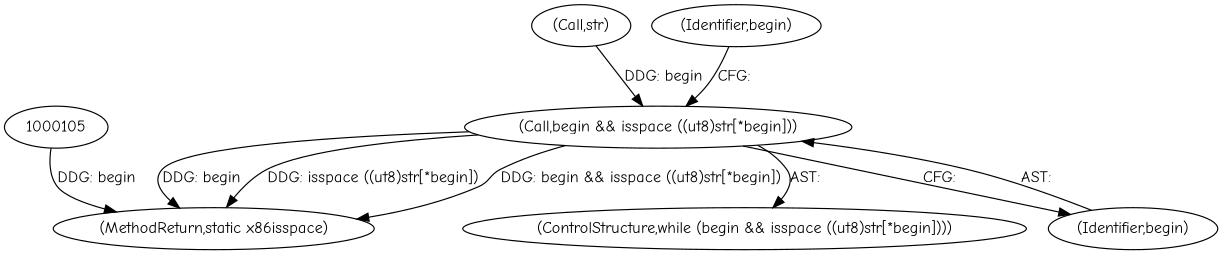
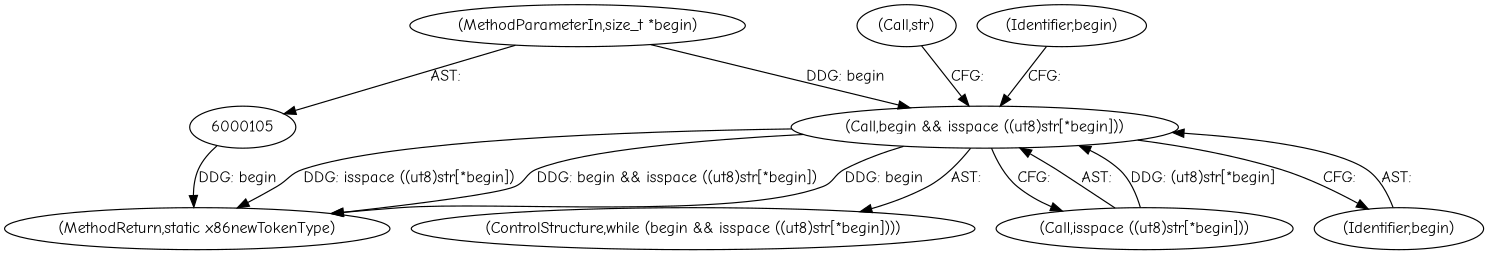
none -> (578, 26)
(663, 76) -> (970, 76)
(56, 127) -> (243, 127)
(214, 229) -> (197, 229)
none -> (1145, 229)
